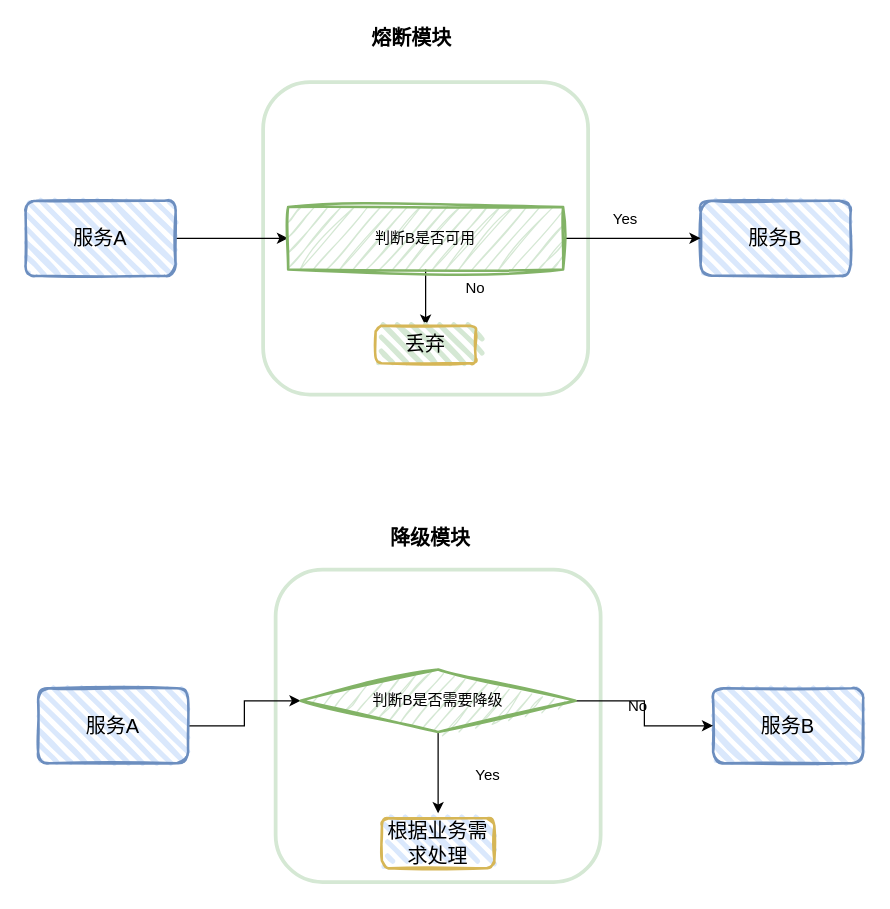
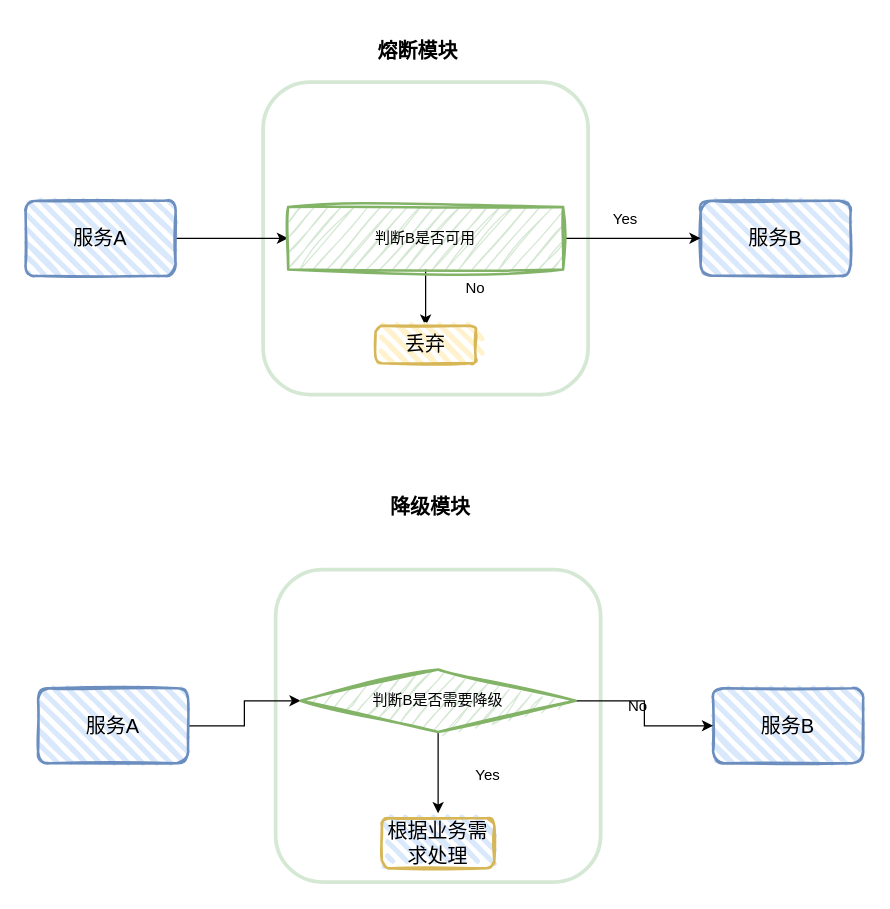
(412, 38) -> (418, 51)
(426, 344) -> (426, 344)
(431, 538) -> (431, 507)
